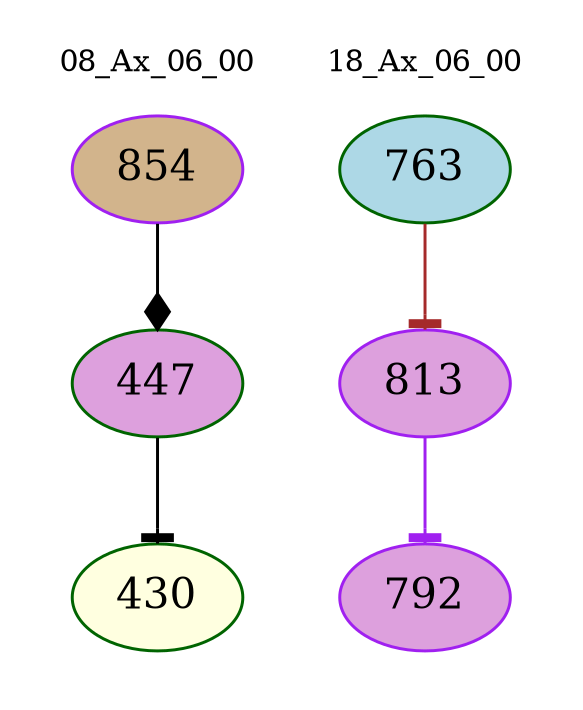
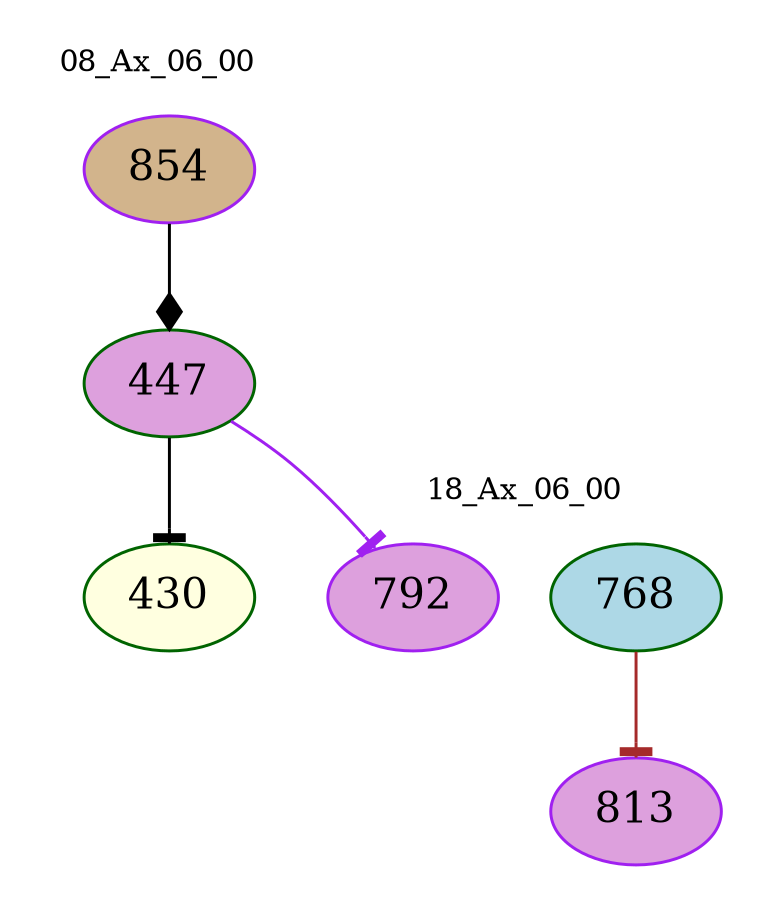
(425, 169) -> (636, 597)
(425, 483) -> (322, 492)
